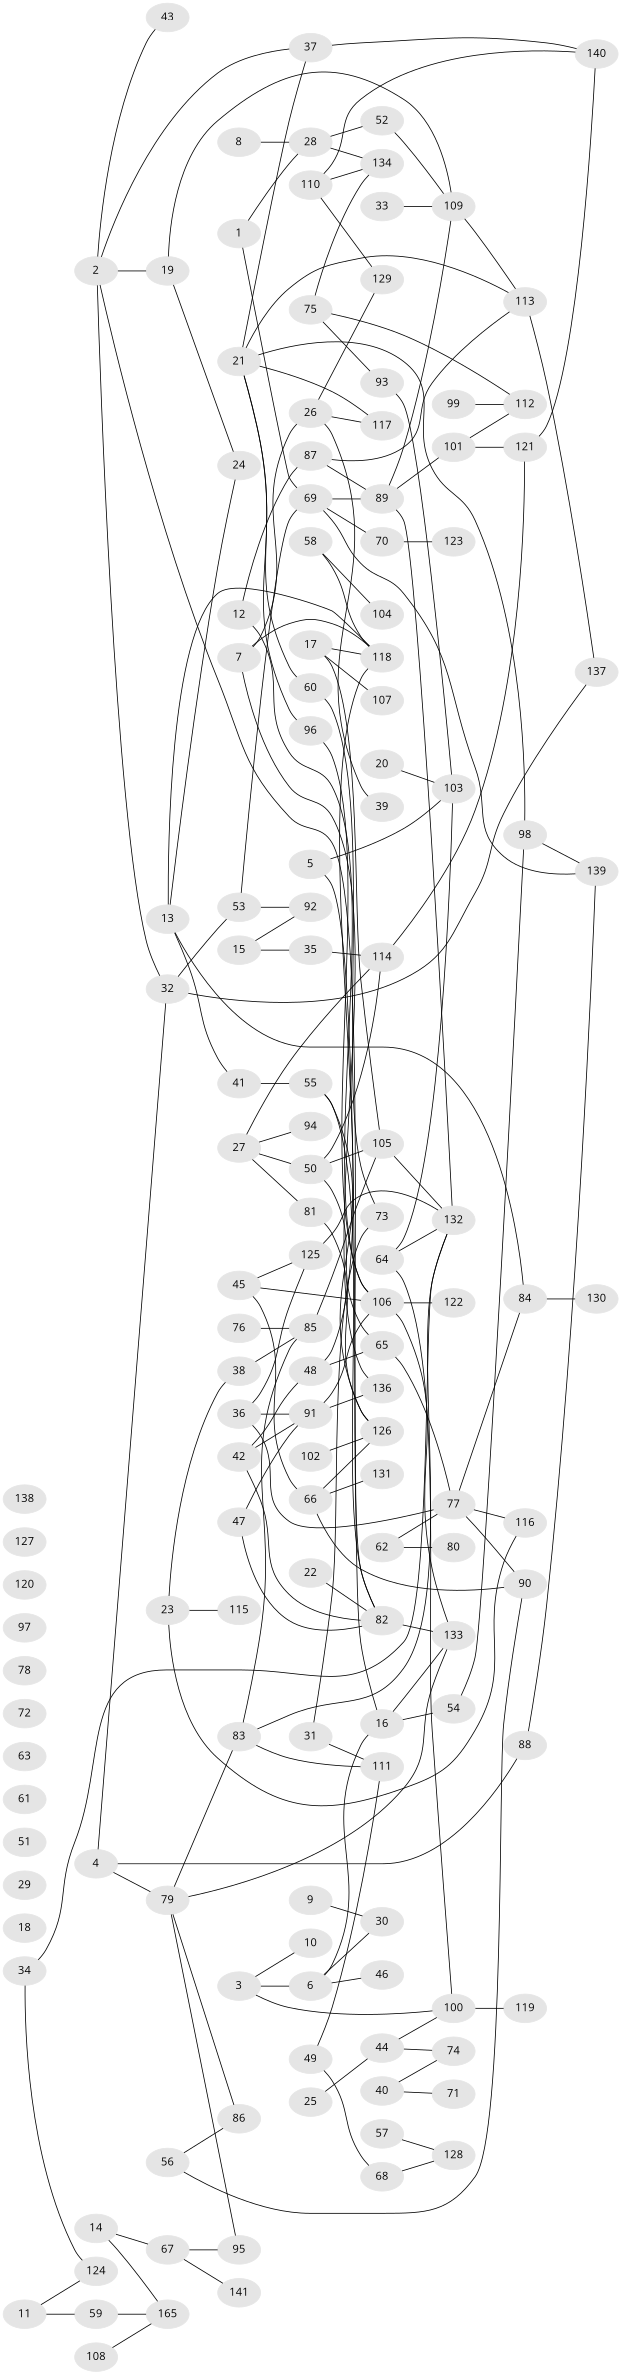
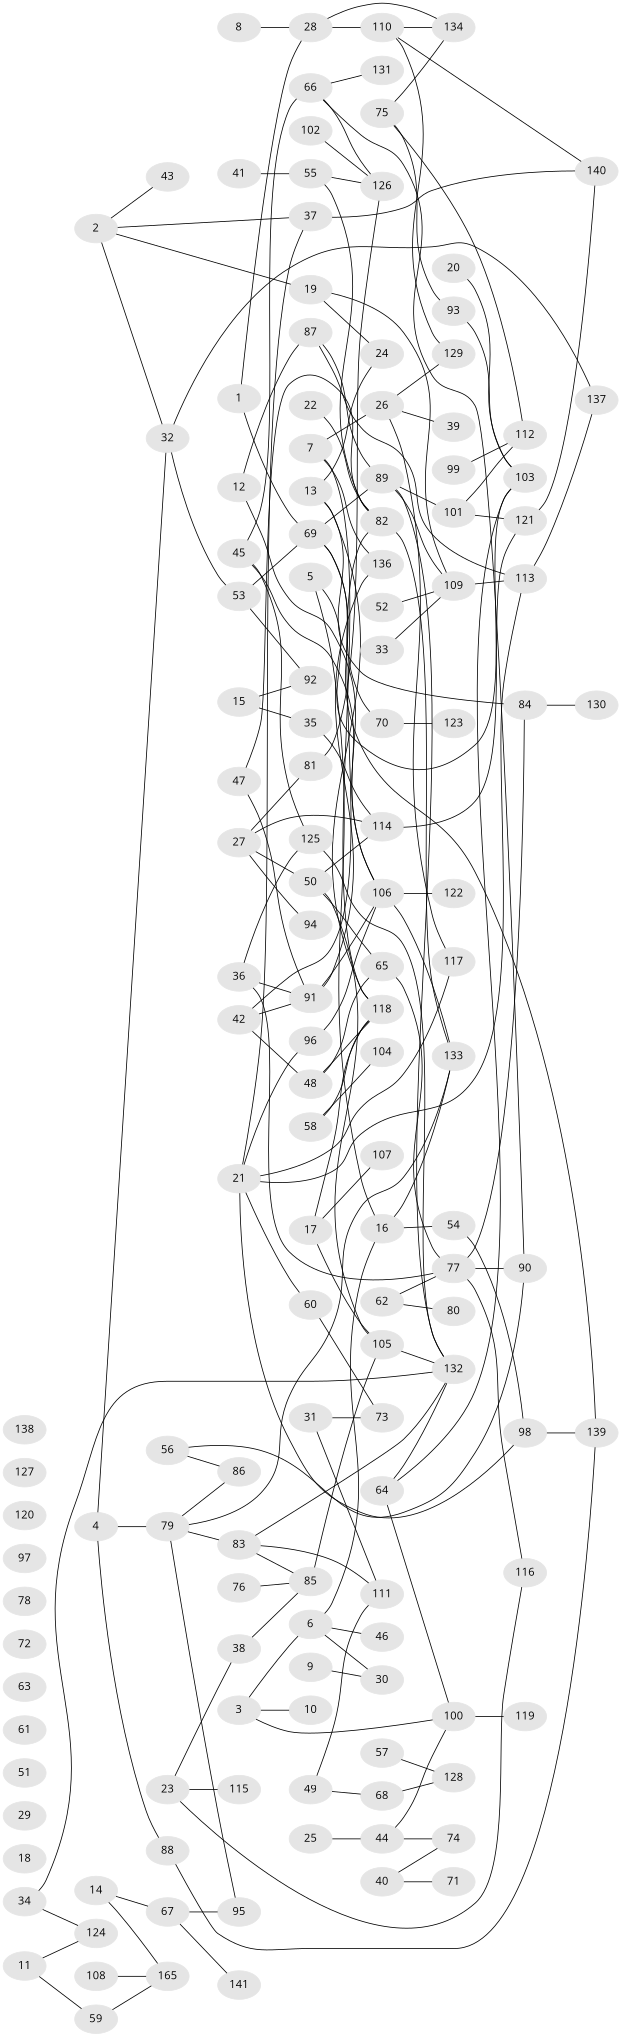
(349, 131) -> (347, 28)
(333, 848) -> none
(199, 1003) -> none
